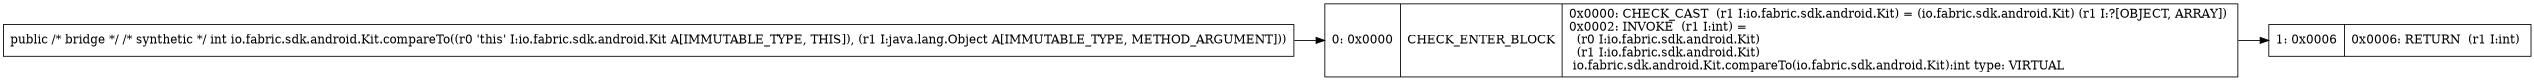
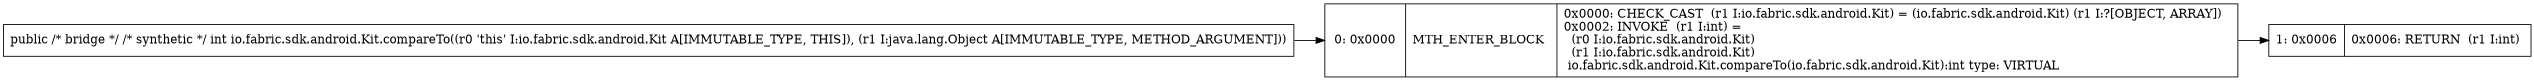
(1481, 40) -> (1479, 40)
